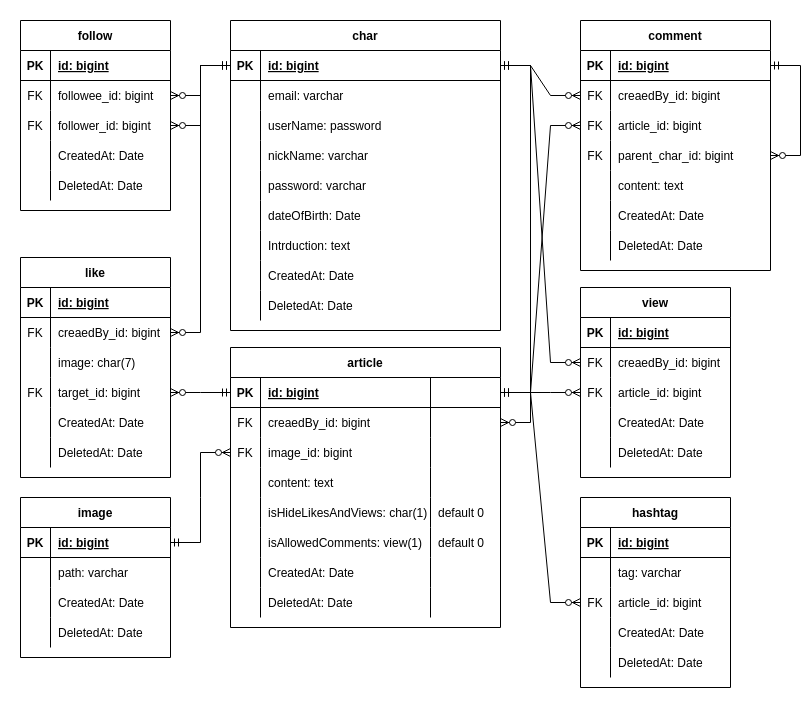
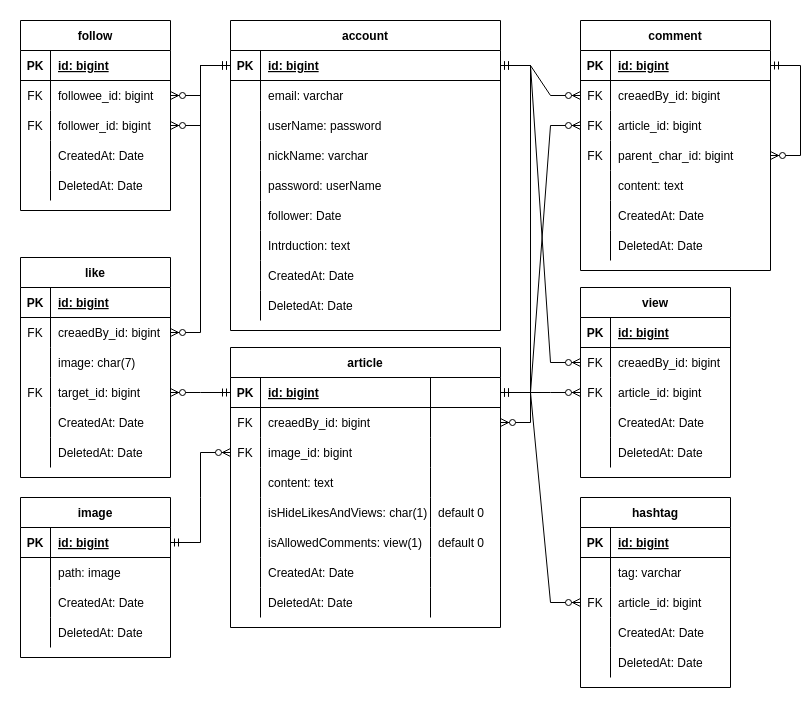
(365, 36) -> (365, 36)
(322, 186) -> (325, 186)
(320, 216) -> (309, 216)
(99, 573) -> (90, 573)
